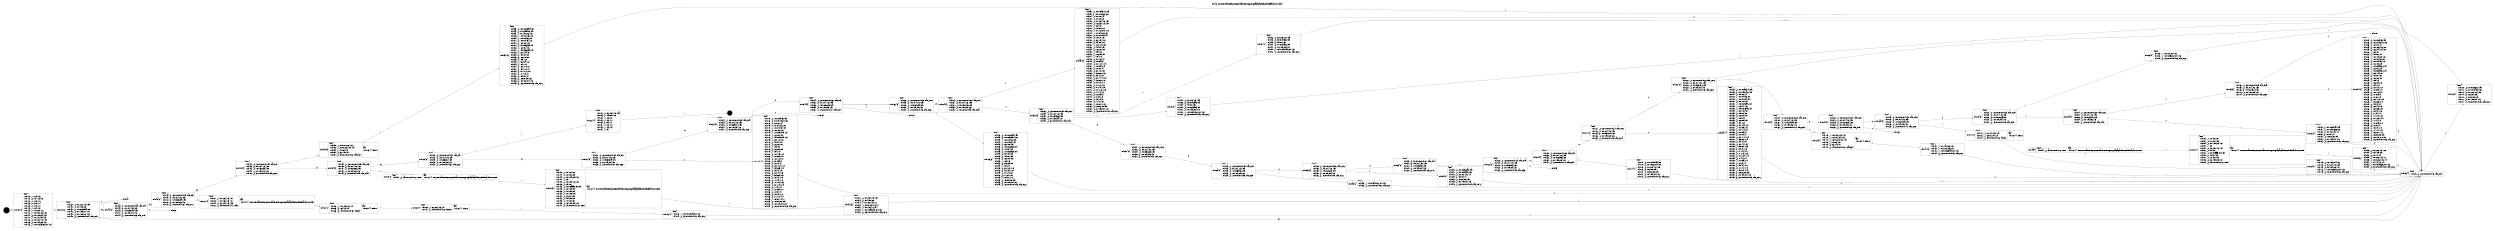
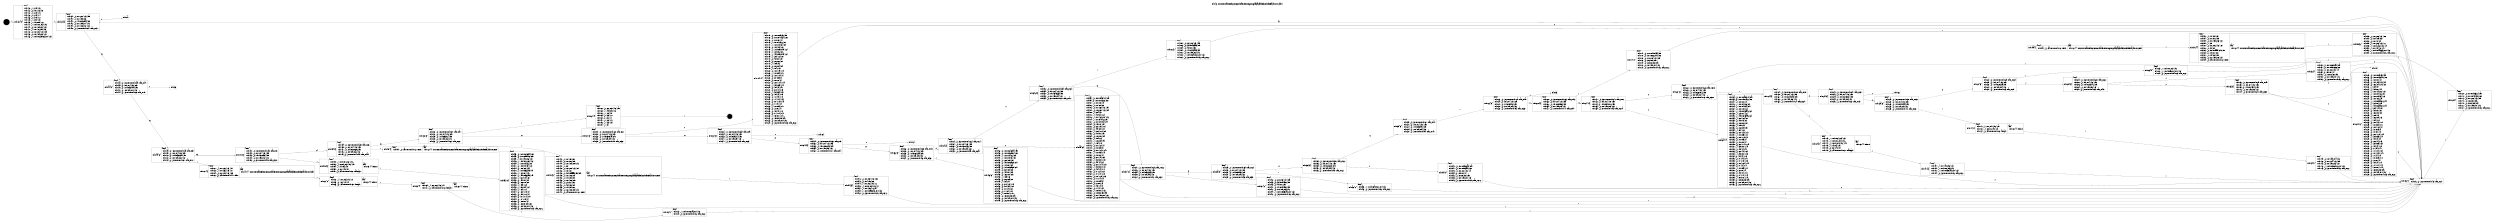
(1166, 93) -> (1210, 180)
